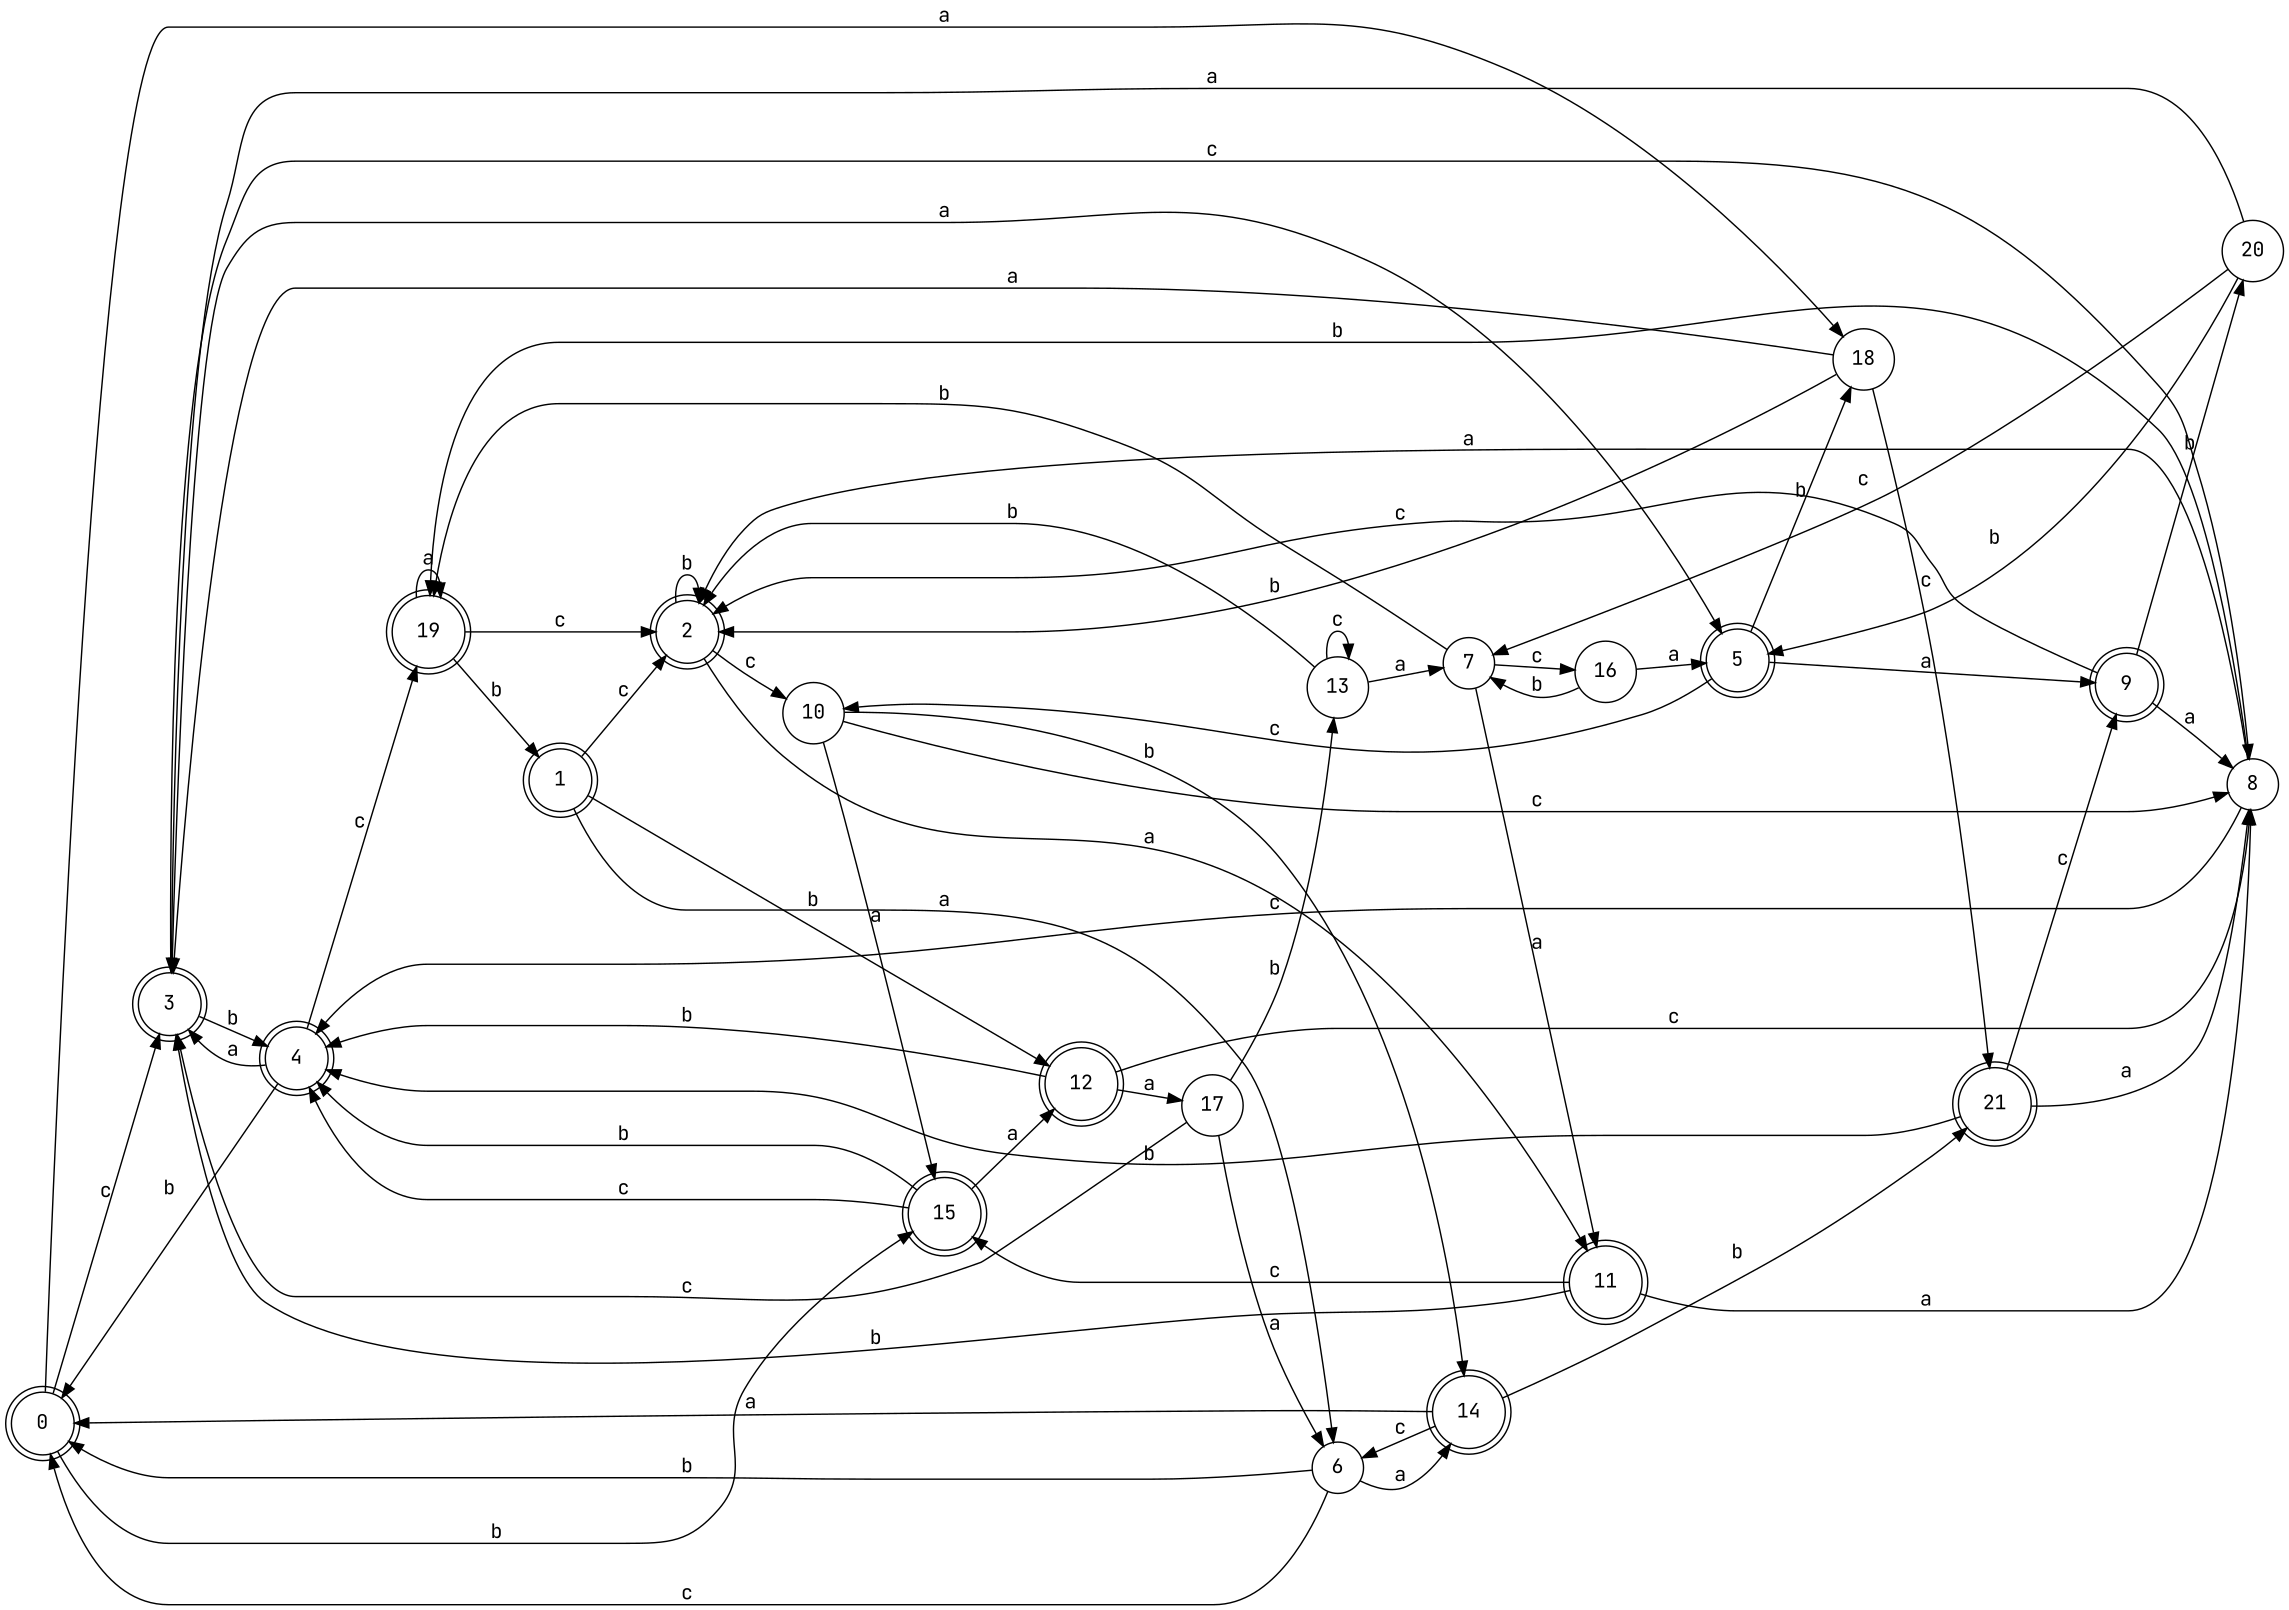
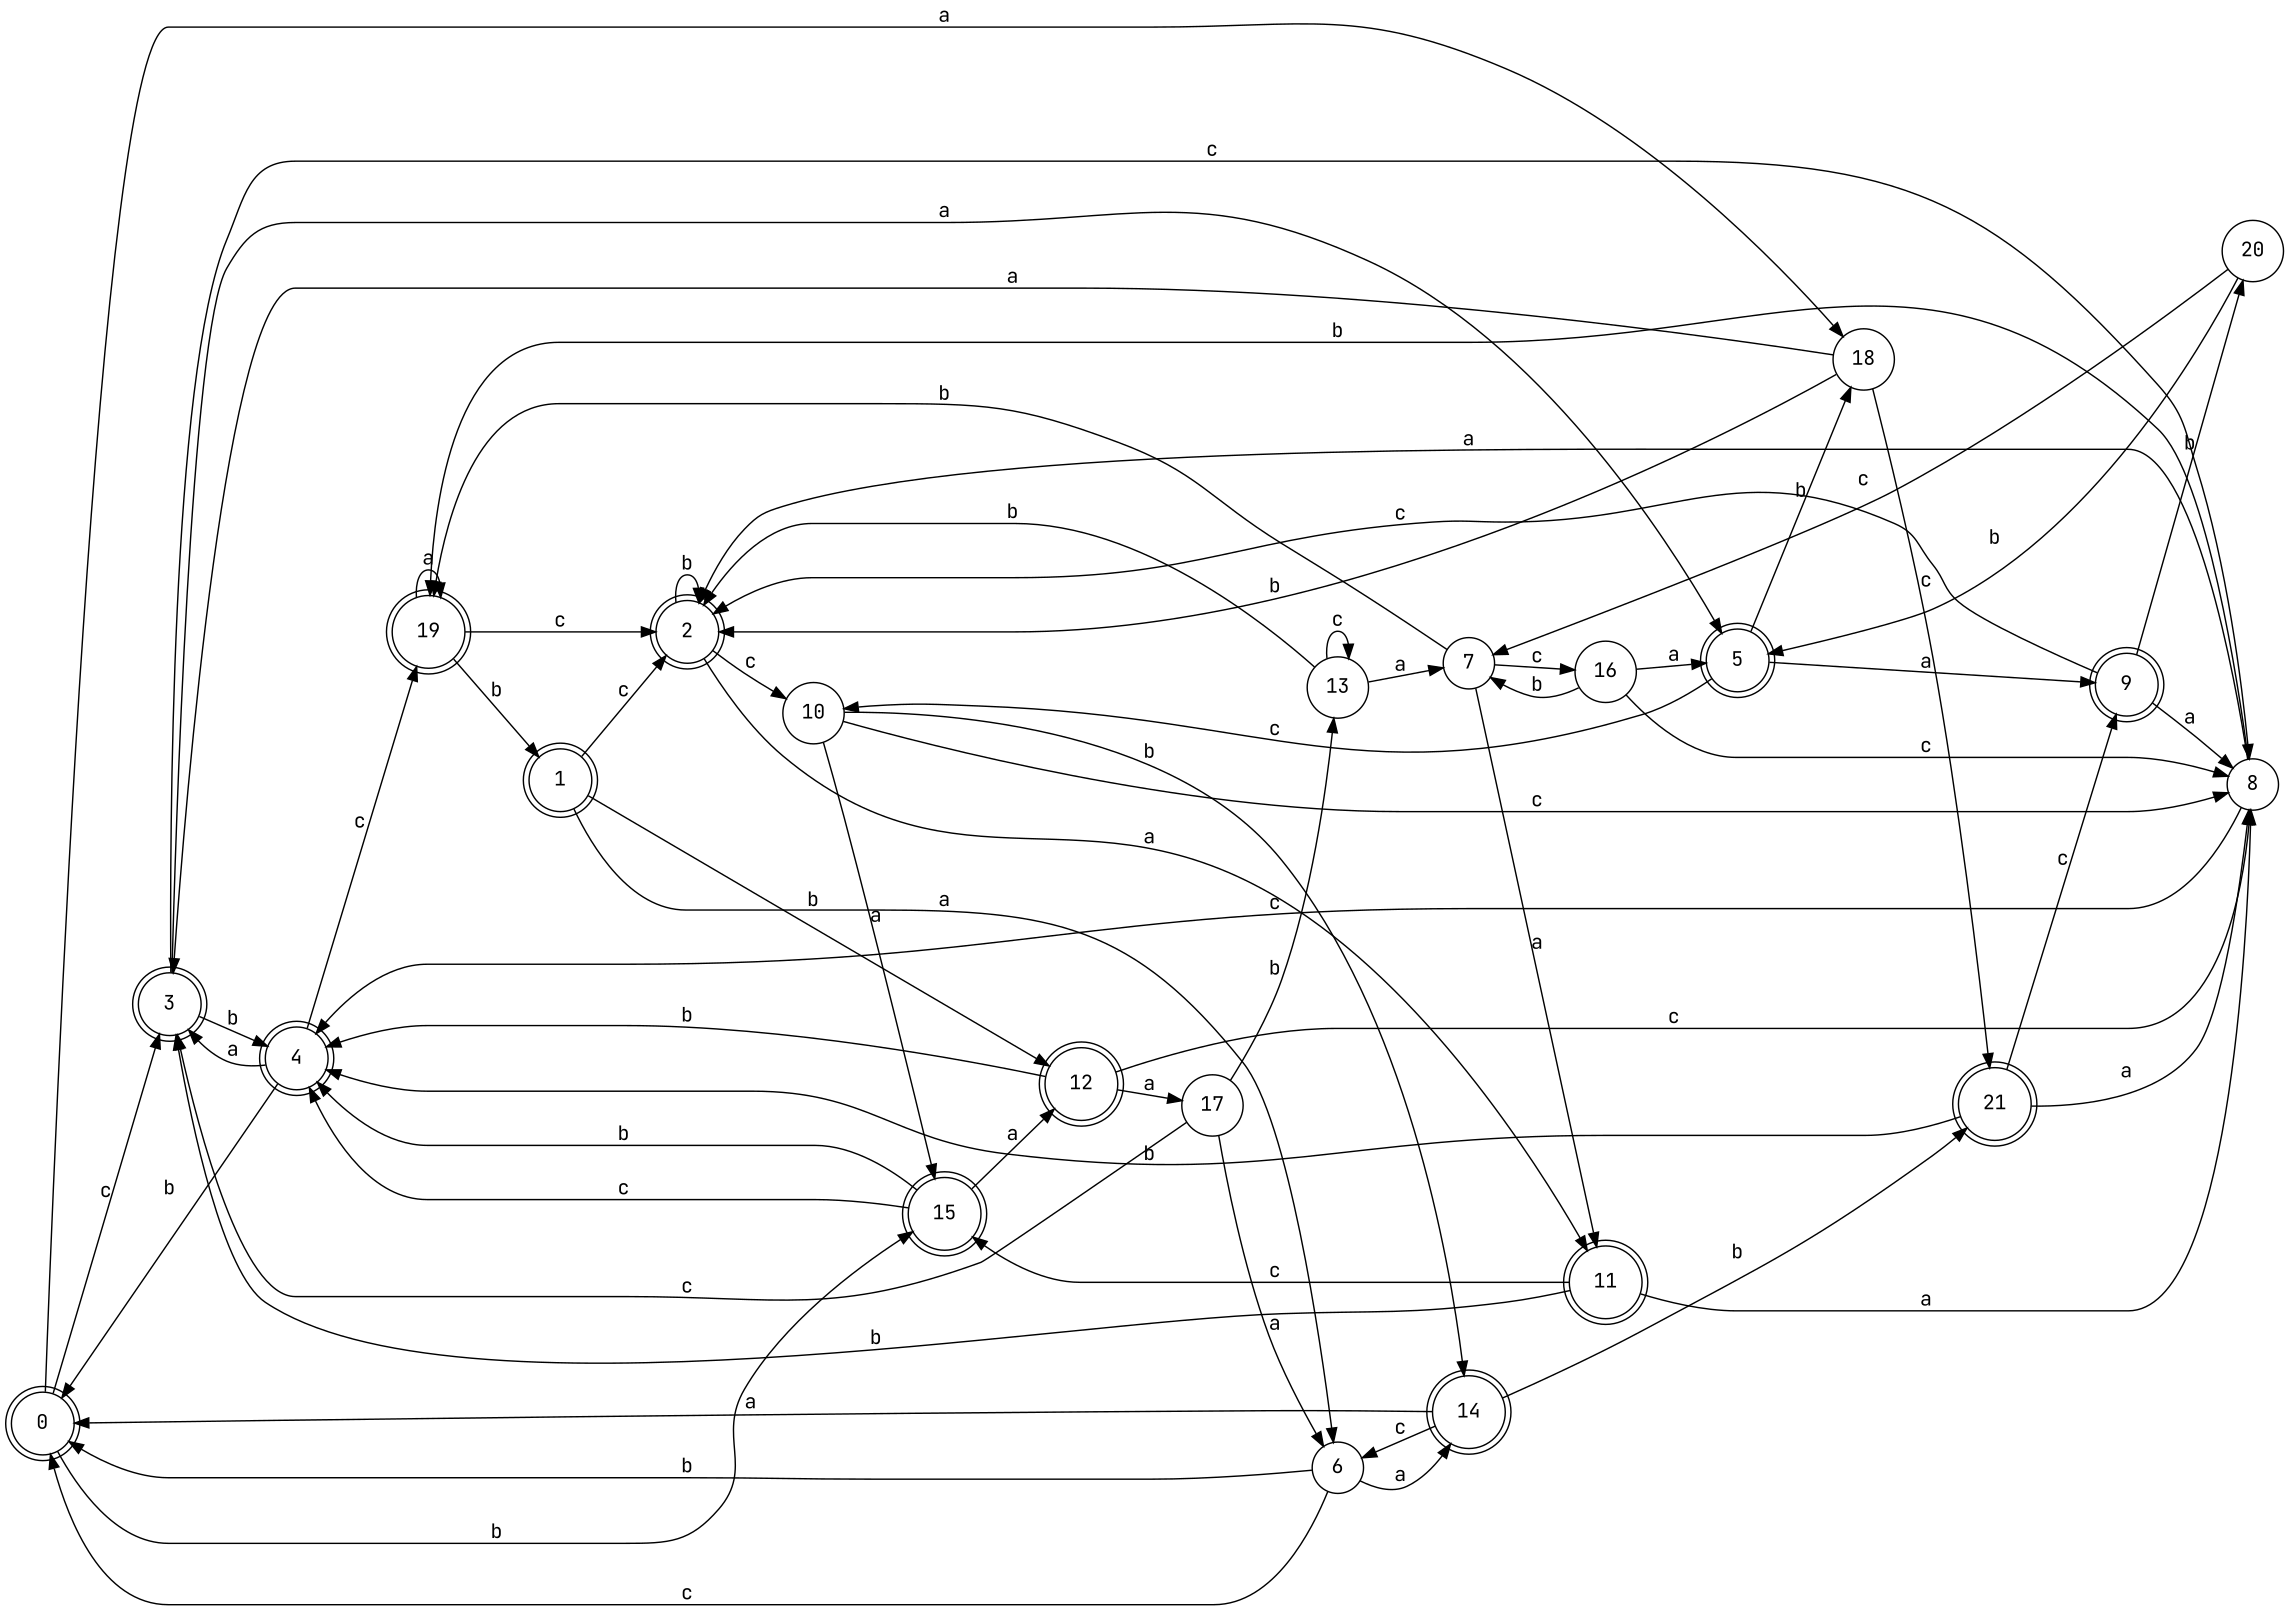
(855, 93) -> none
none -> (1911, 757)
